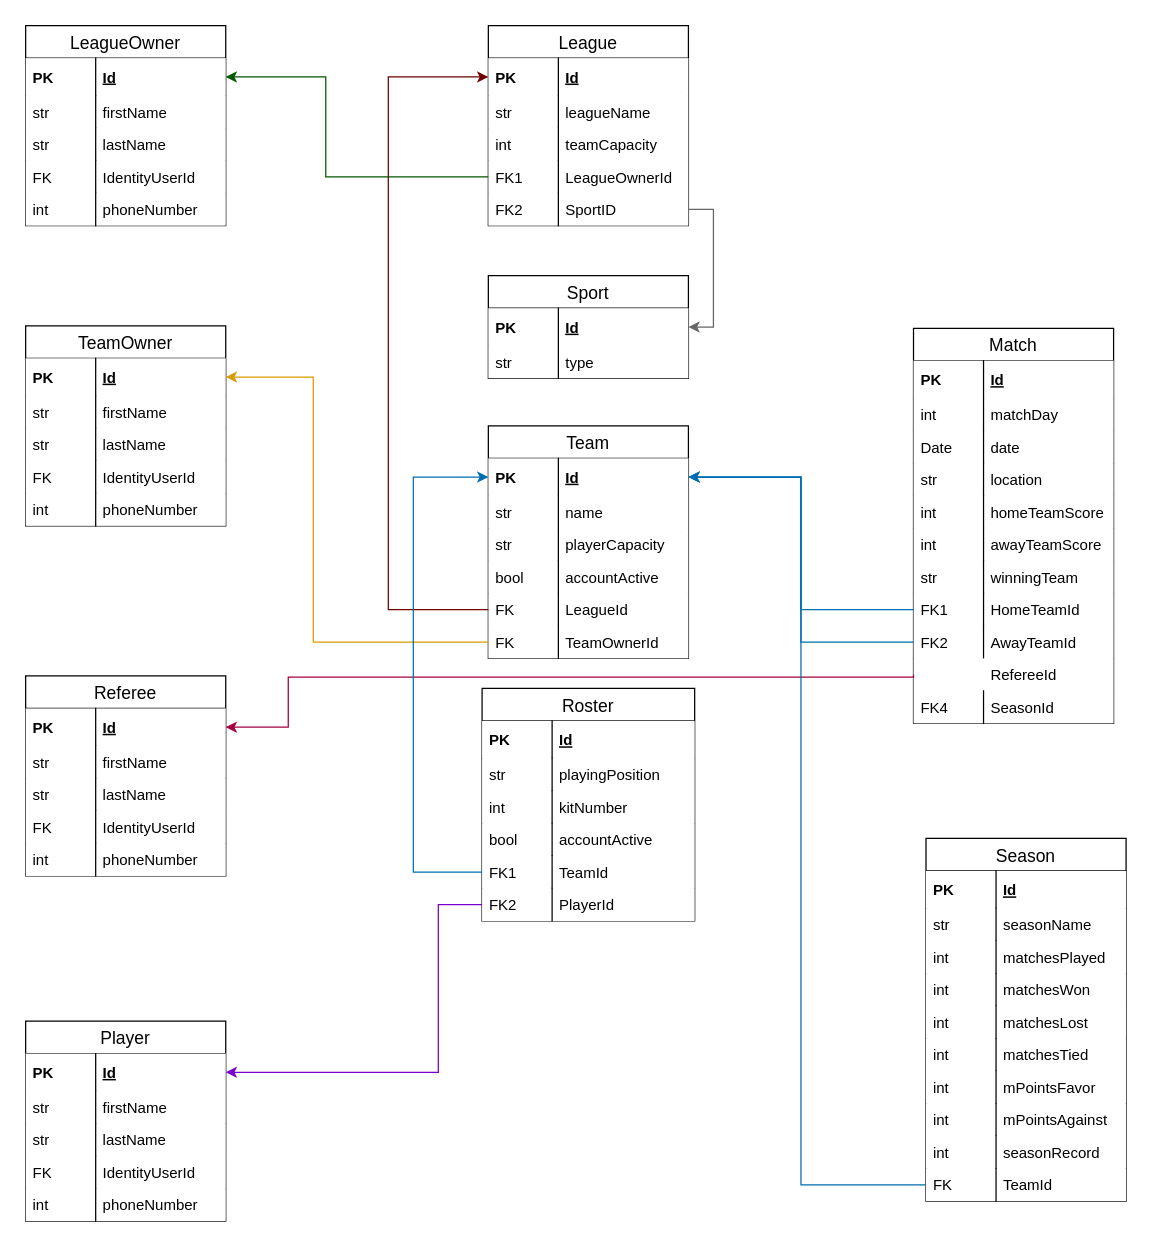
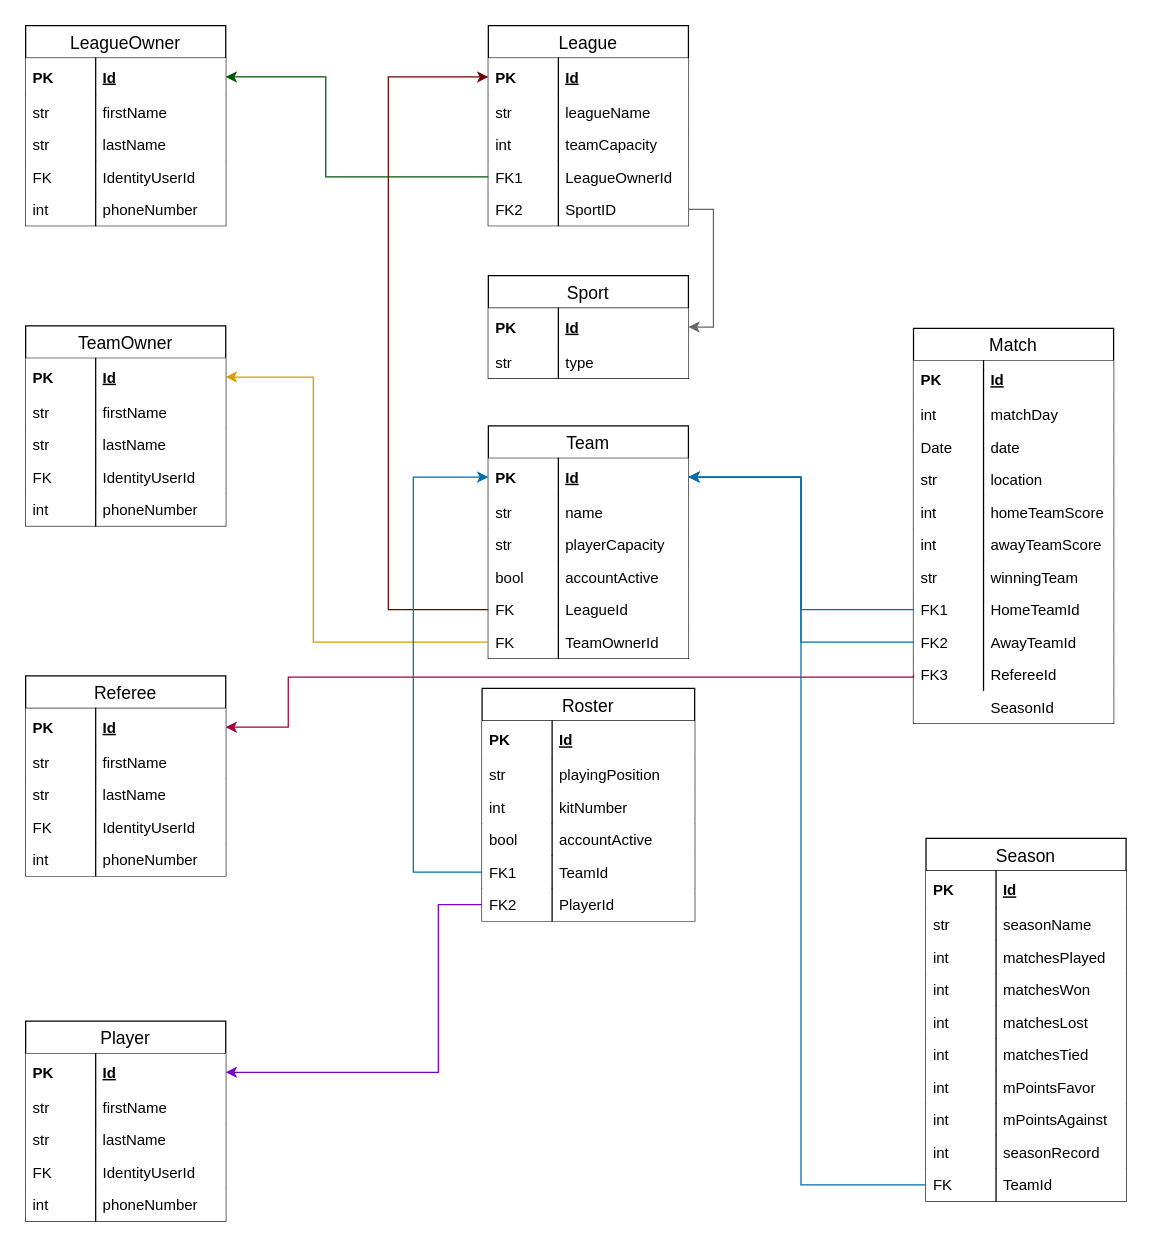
none -> (948, 674)
(948, 707) -> none
